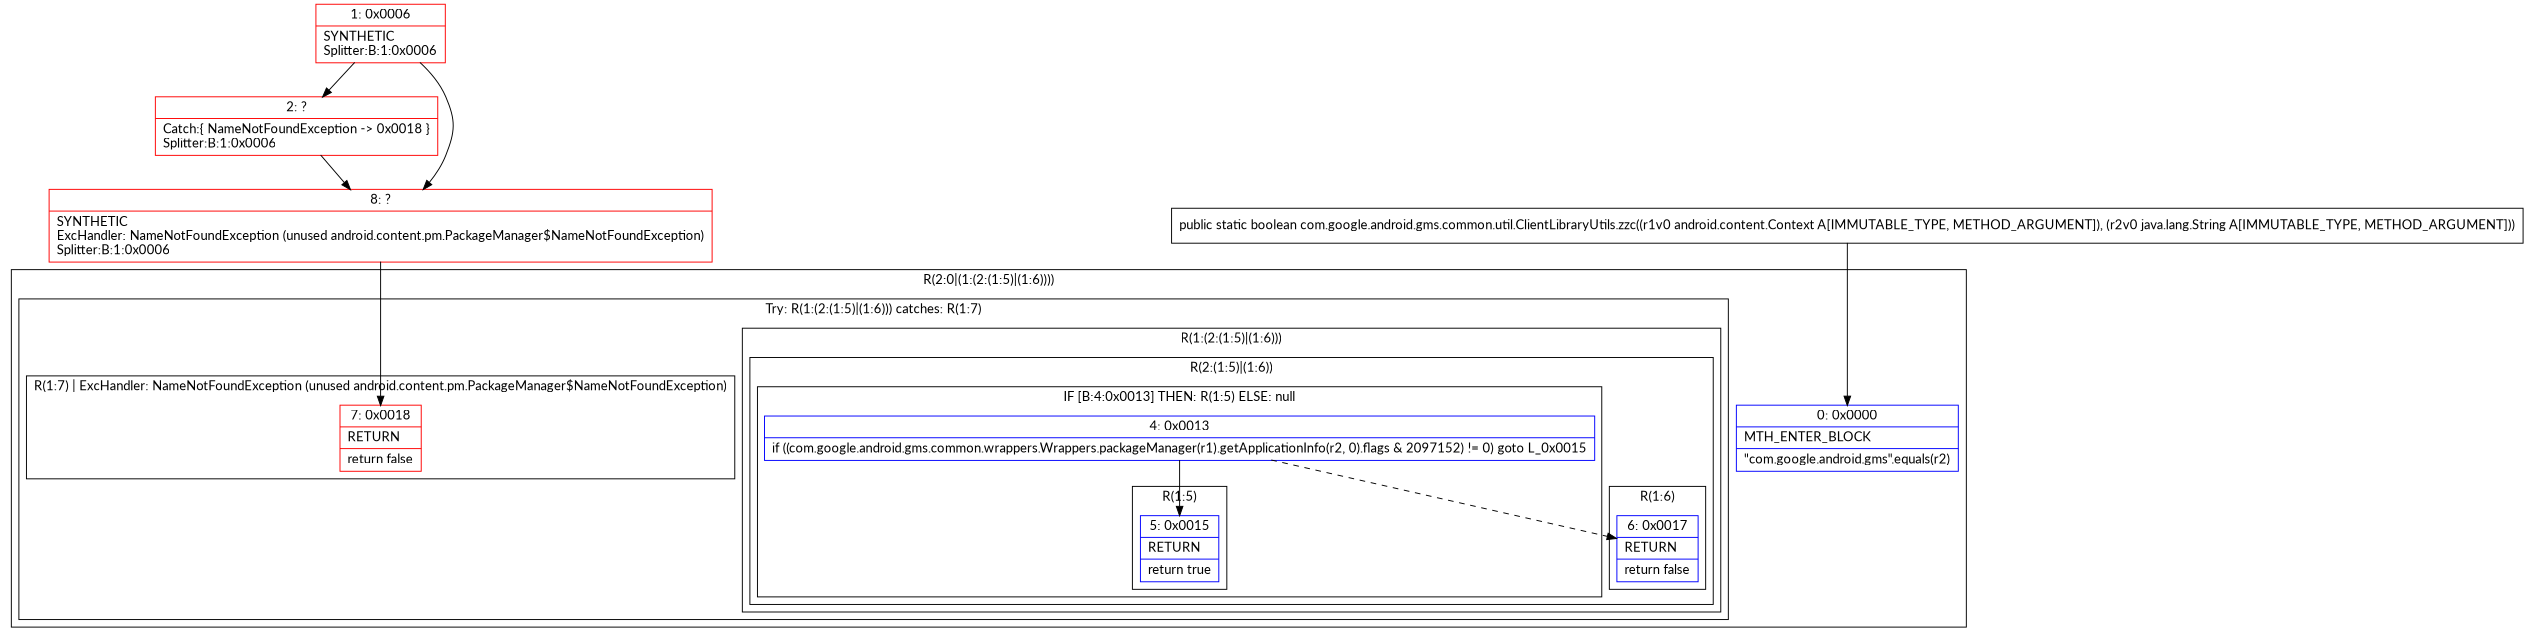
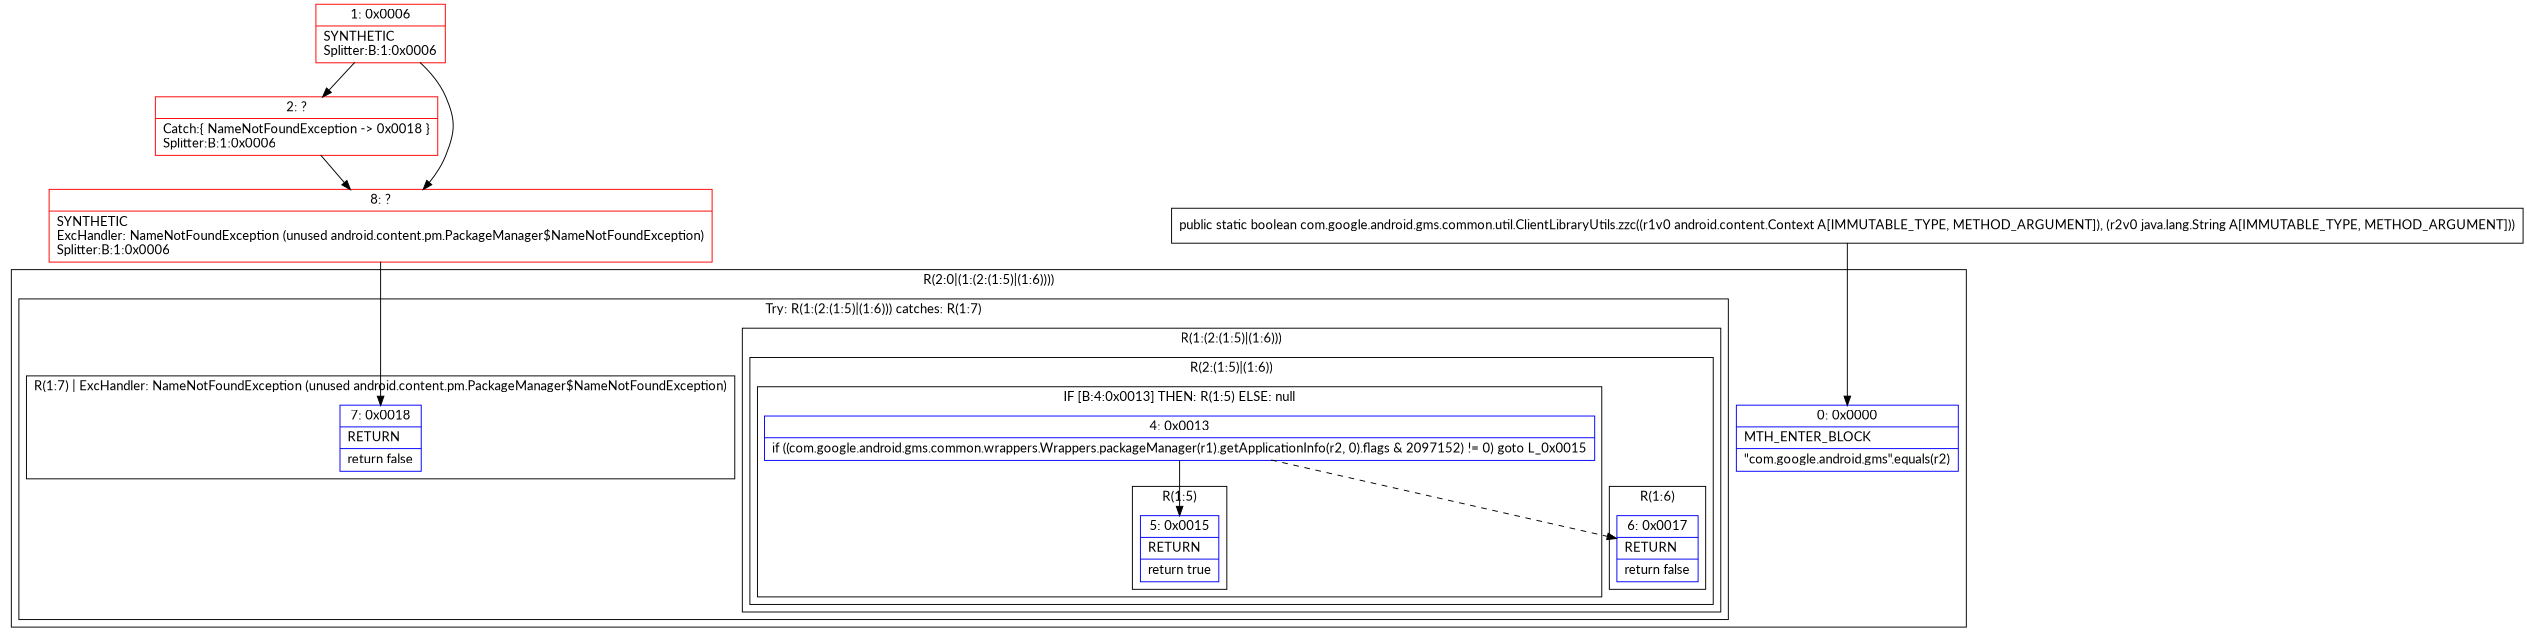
(381, 438) -> (381, 438)
